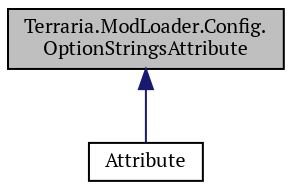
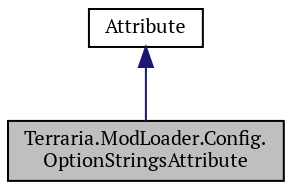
(146, 116) -> (146, 94)
